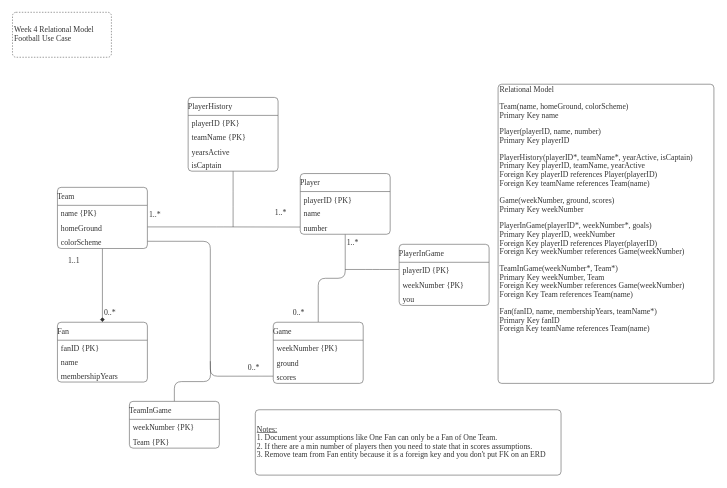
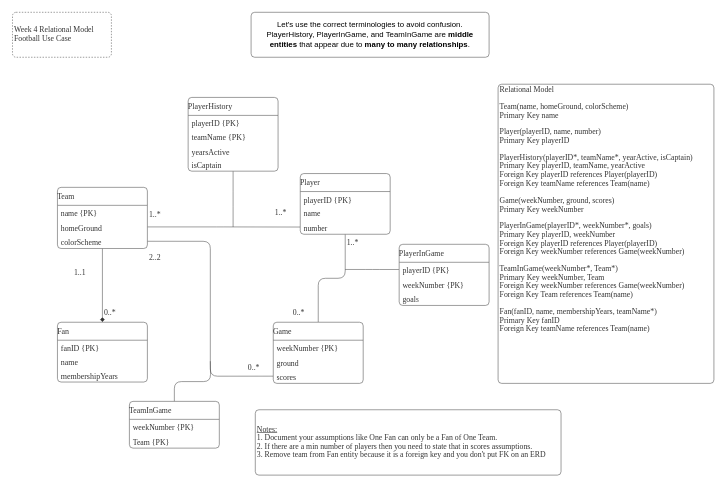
none -> (370, 35)
none -> (161, 258)
(80, 261) -> (86, 273)
(409, 300) -> (413, 300)
